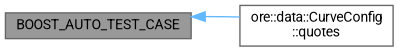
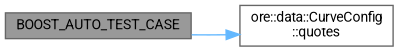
(222, 17) -> (209, 35)
